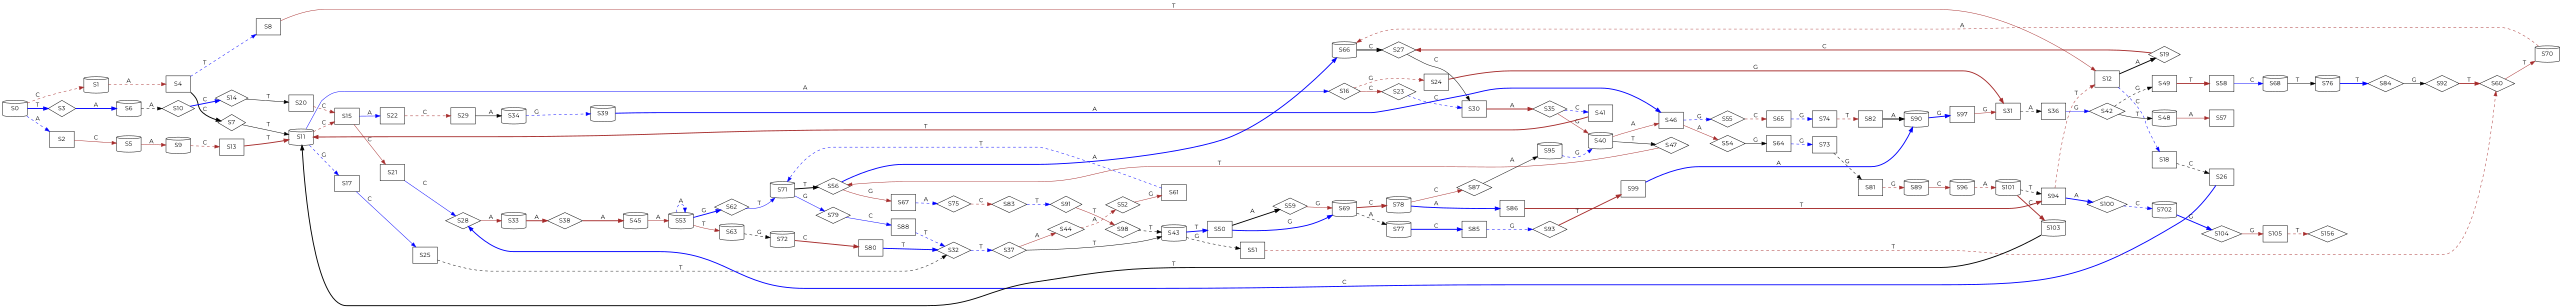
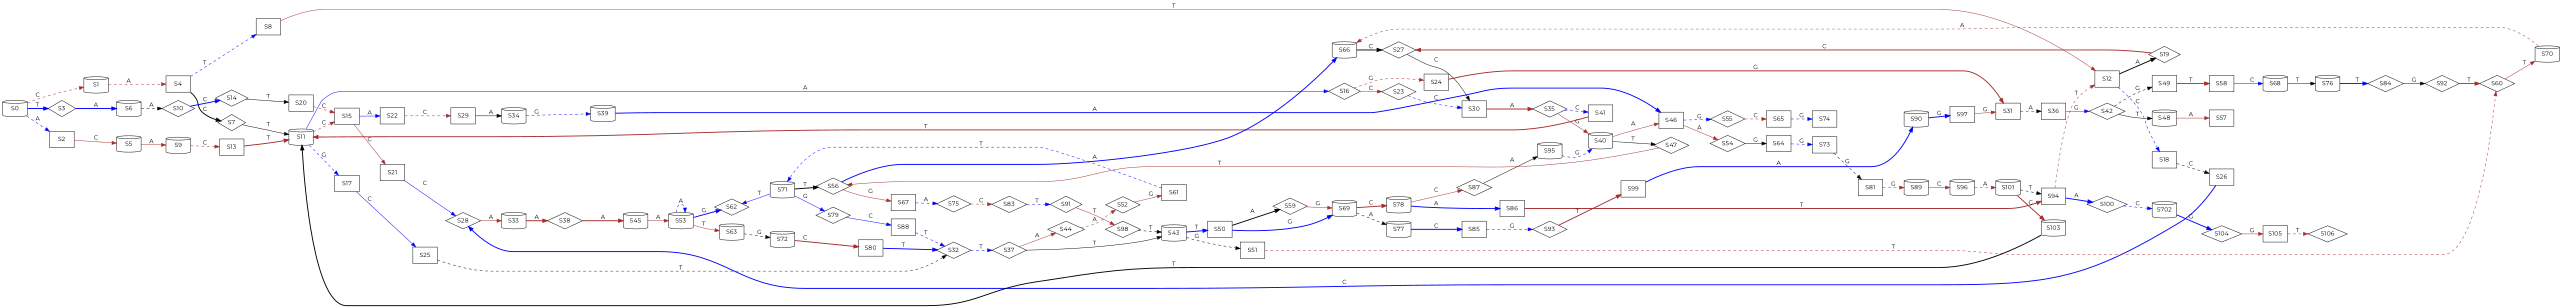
(1870, 119) -> none
(759, 208) -> (758, 198)
(2328, 234) -> (2328, 234)
